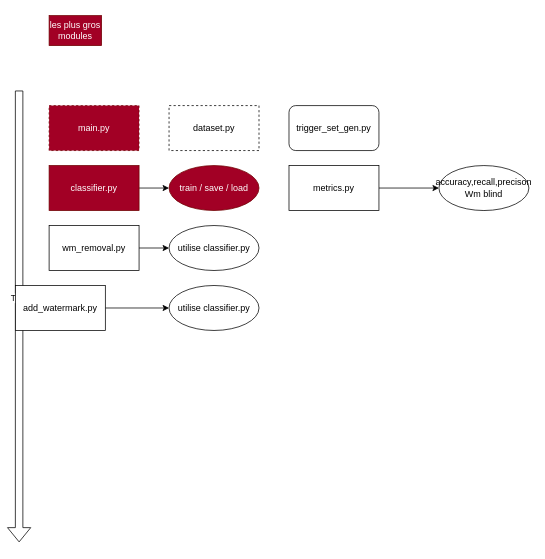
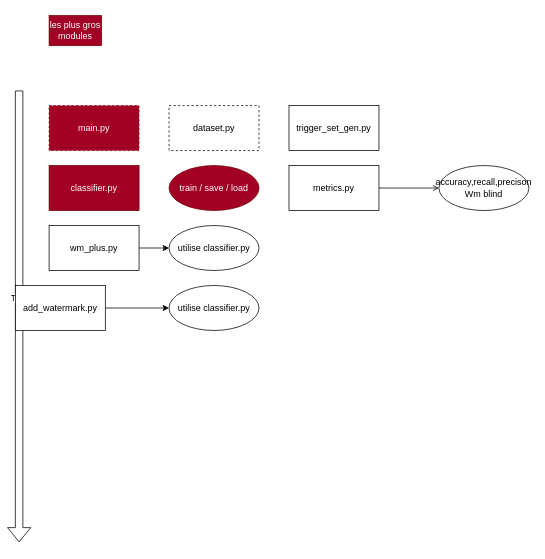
(334, 128) -> (334, 128)
(162, 188) -> none
(432, 188) -> (434, 188)
(94, 248) -> (94, 248)
